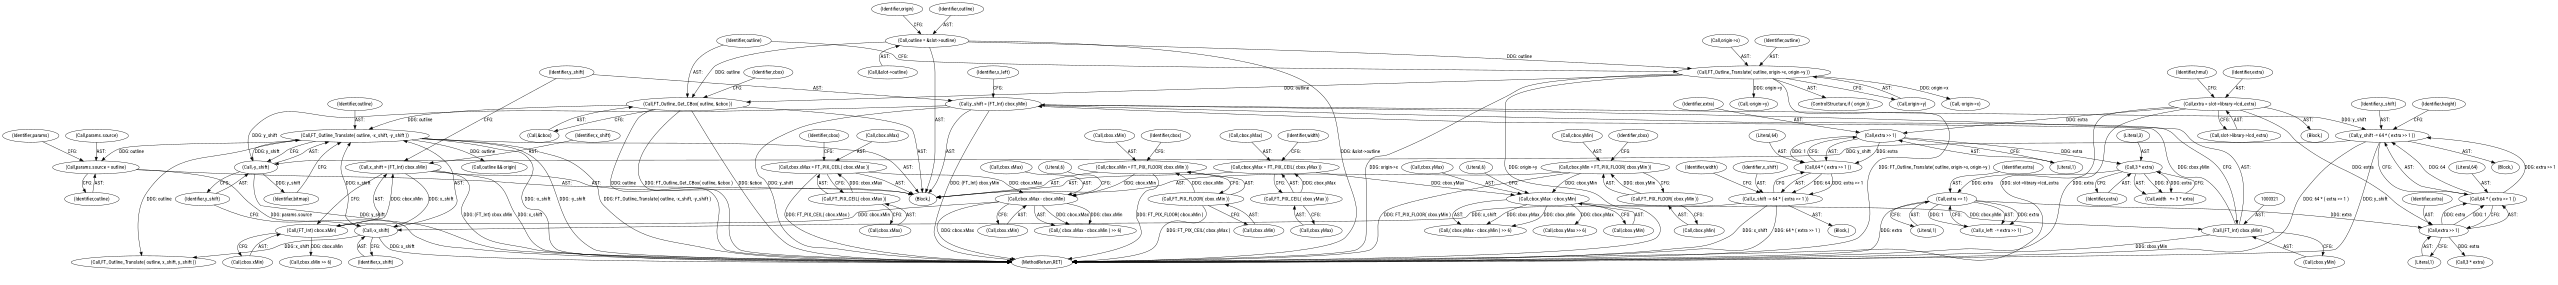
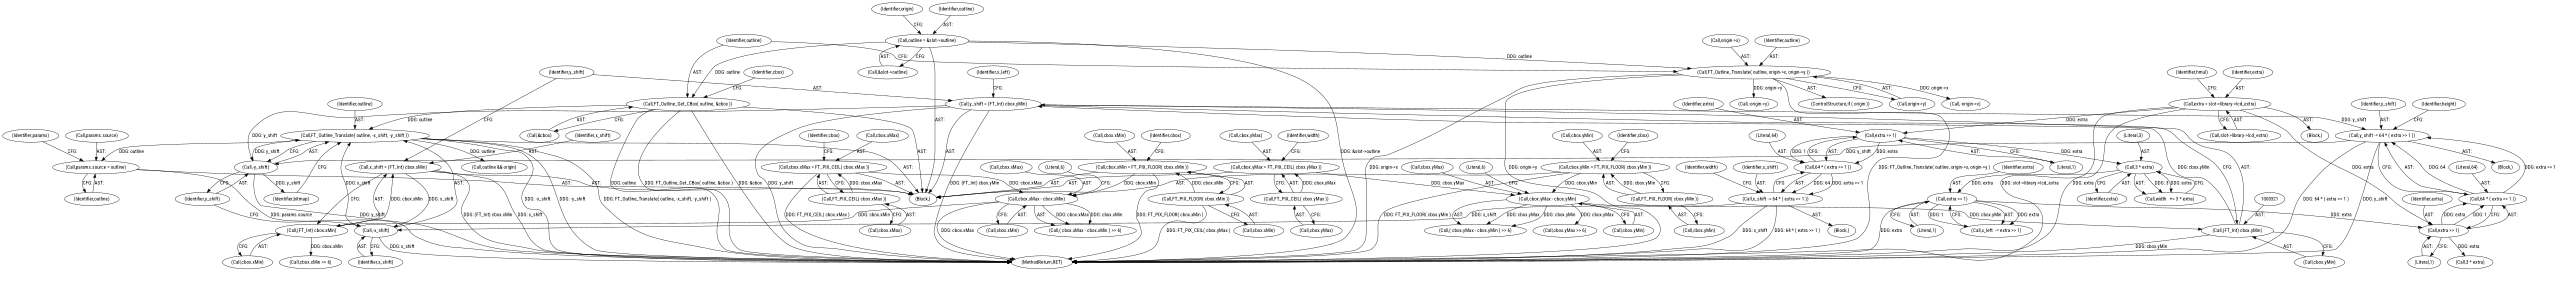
none -> (913, 57)
(1216, 88) -> none
(144, 262) -> none
